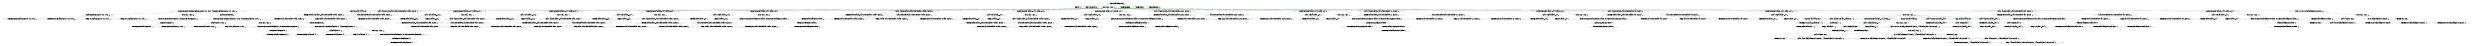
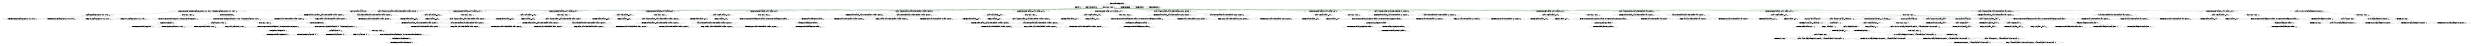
(1167, 27) -> none
